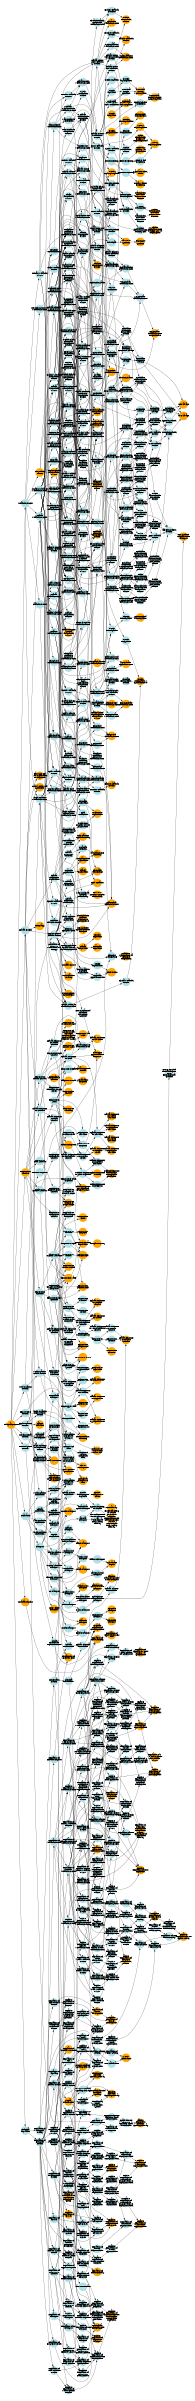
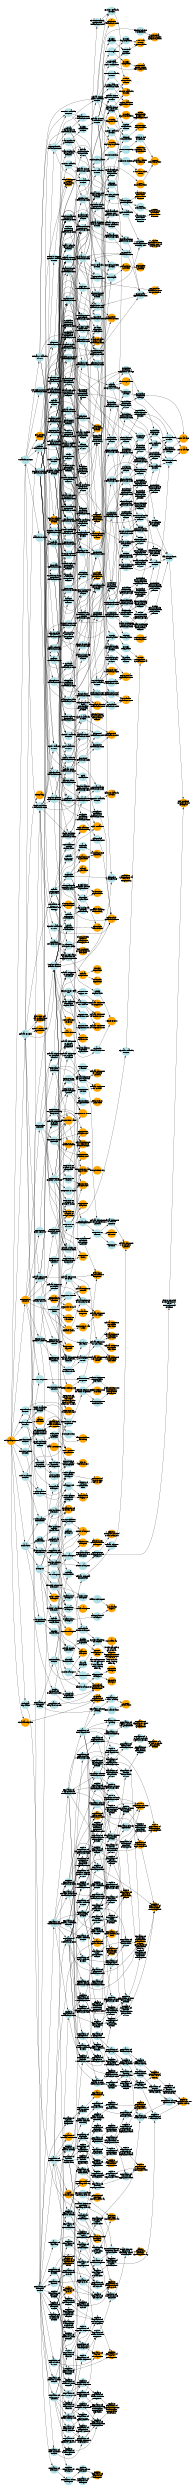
(112, 11) -> (112, 11)
none -> (118, 57)
(60, 290) -> none
